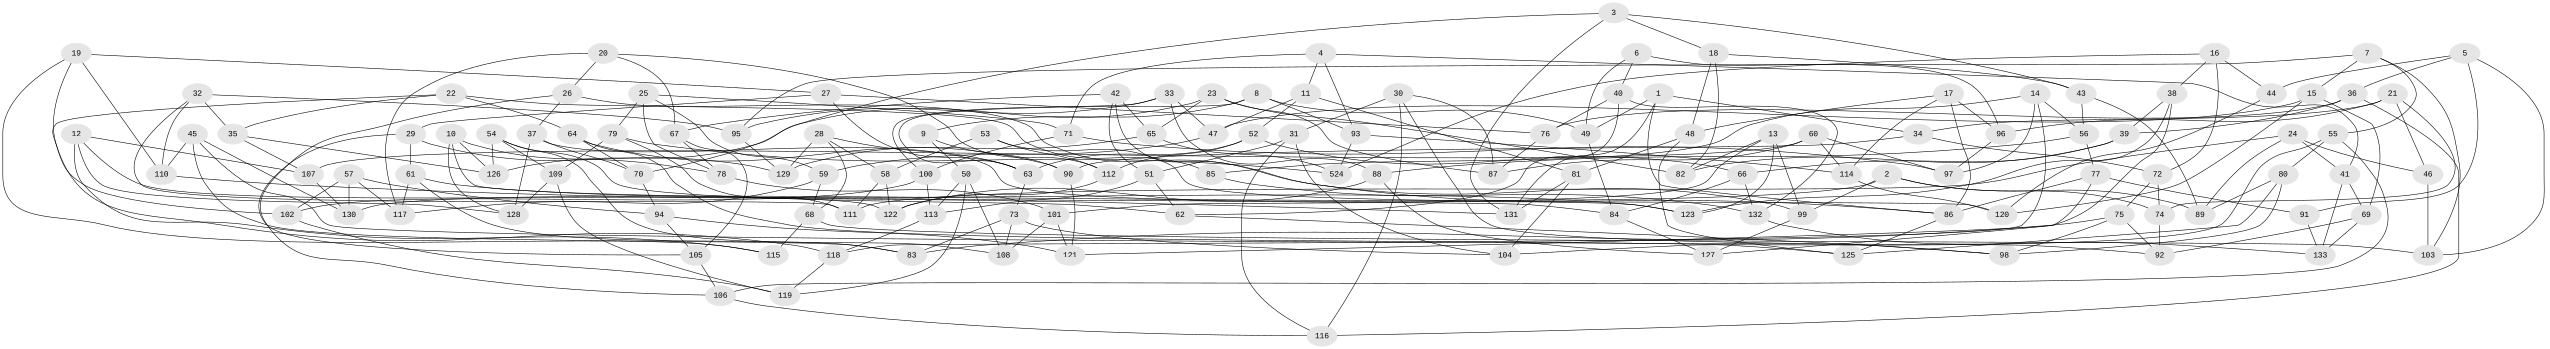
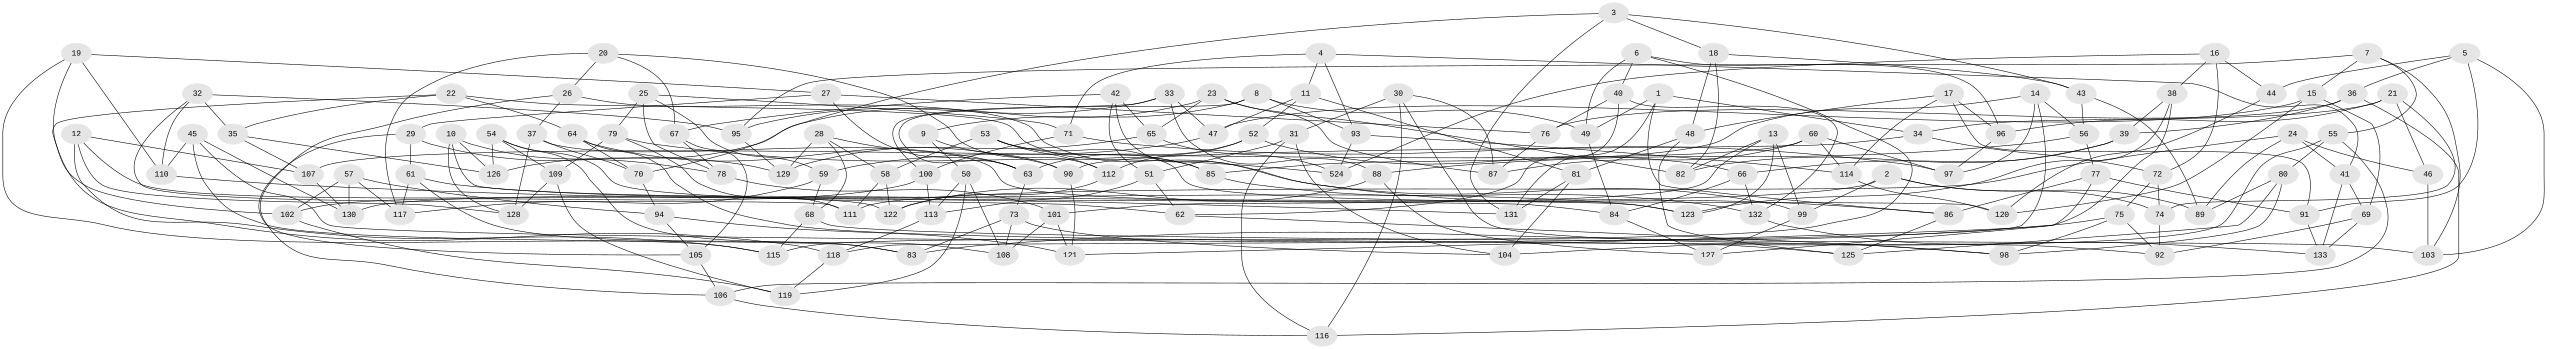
none -> (1098, 154)
(1967, 156) -> (2097, 152)
none -> (1722, 234)
